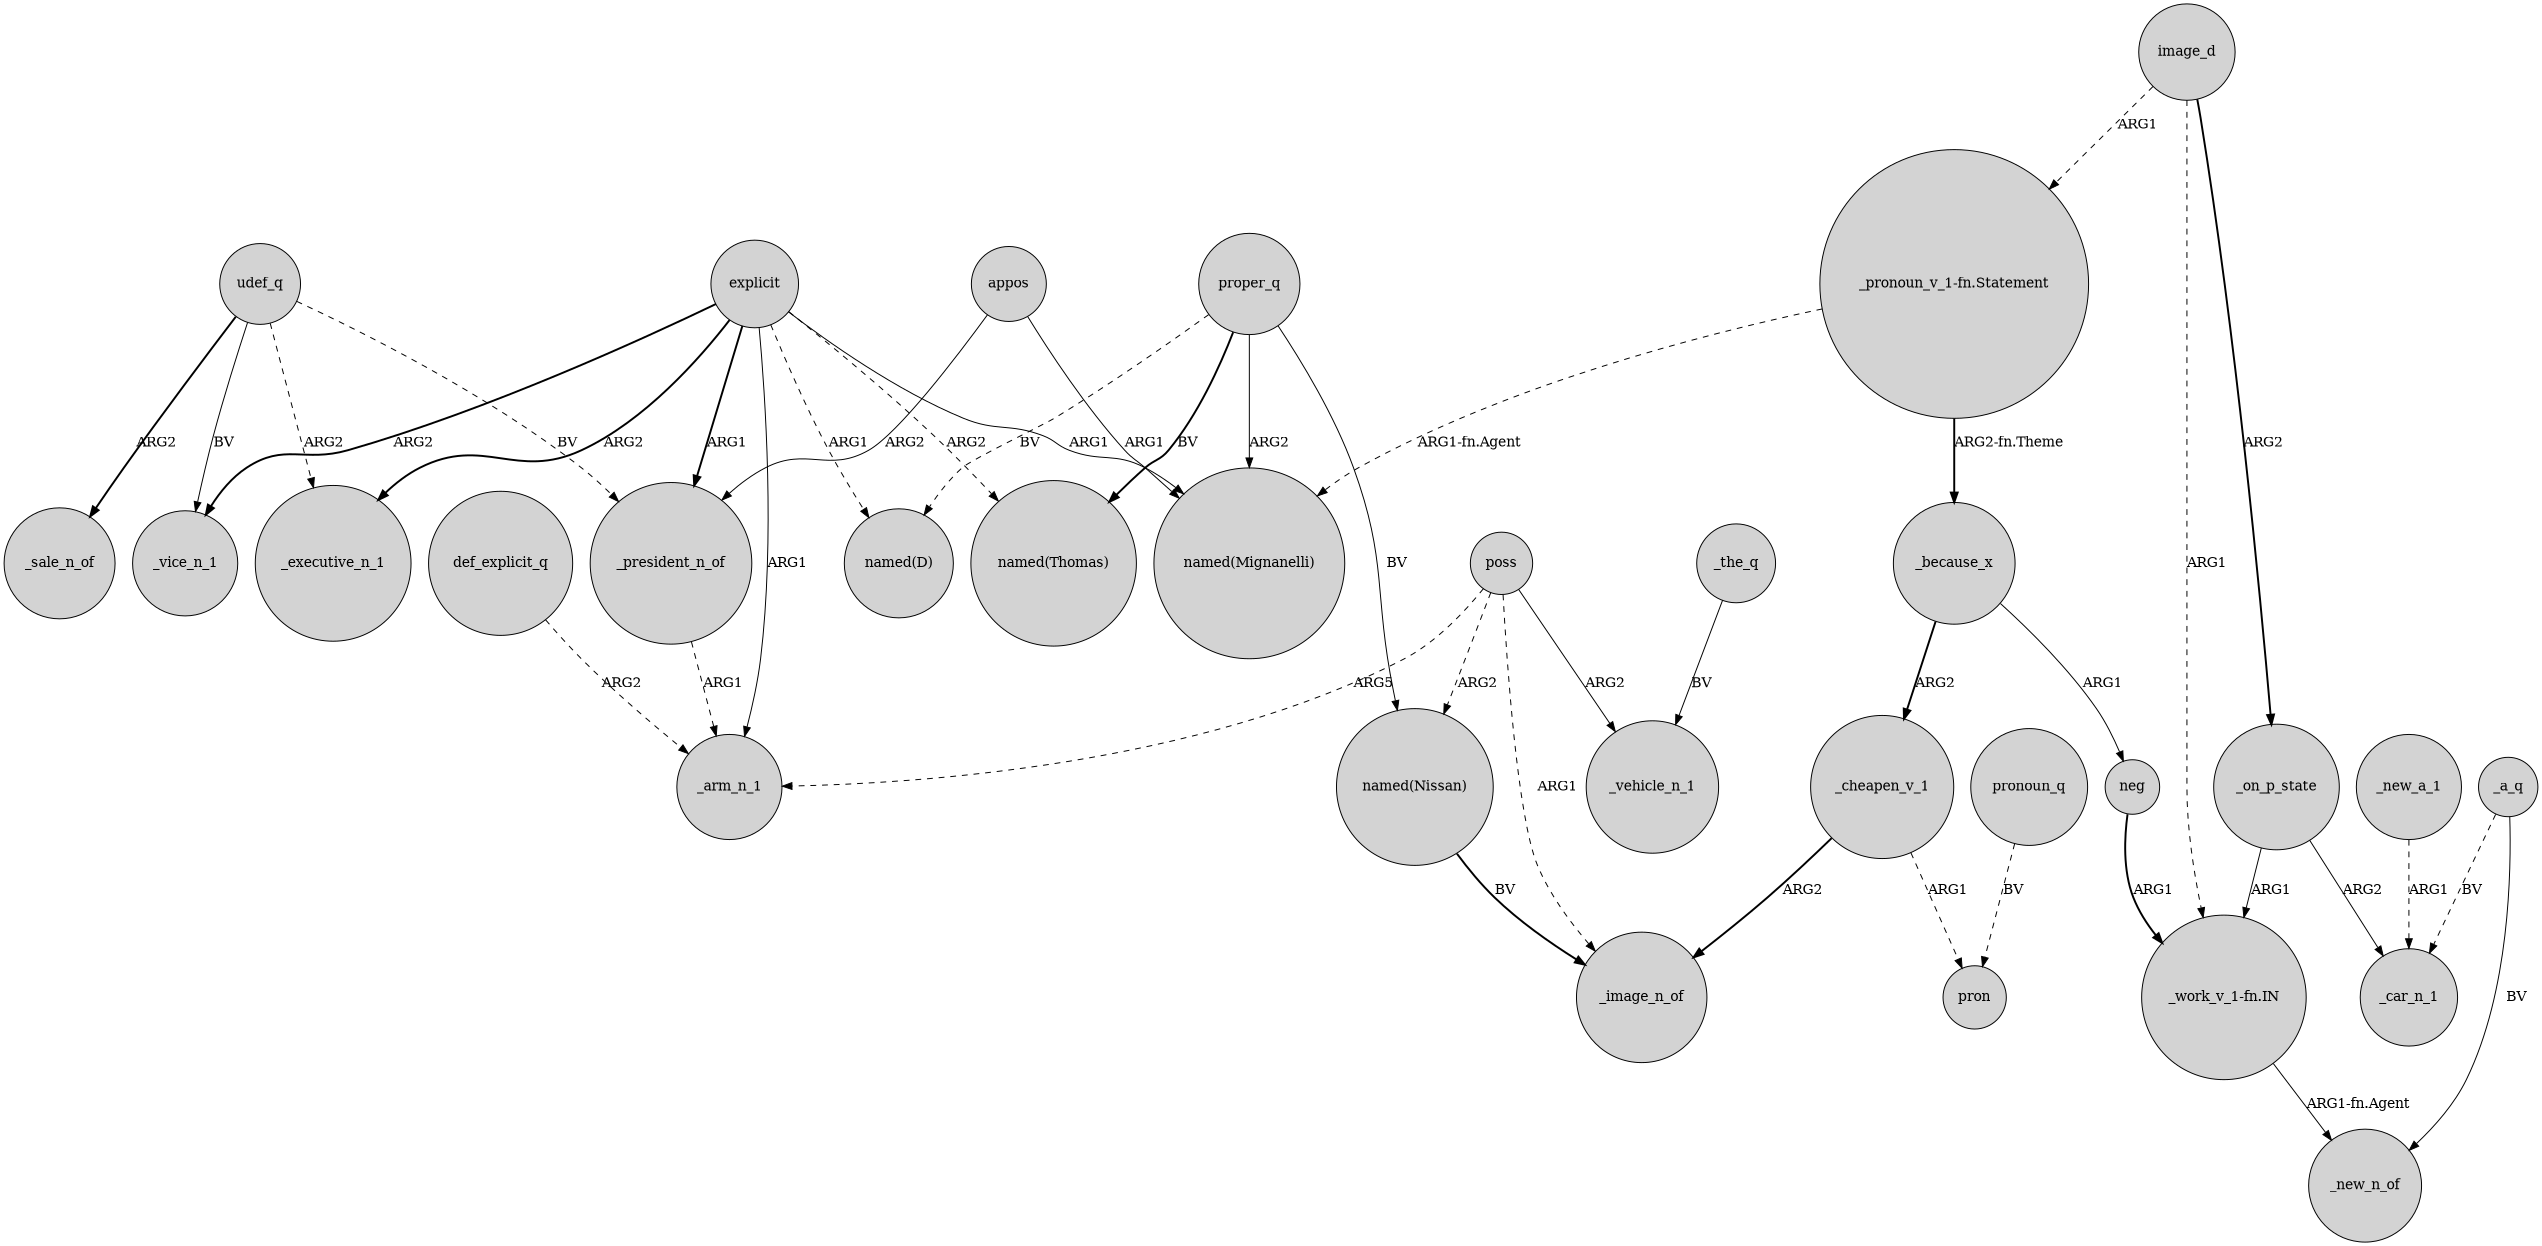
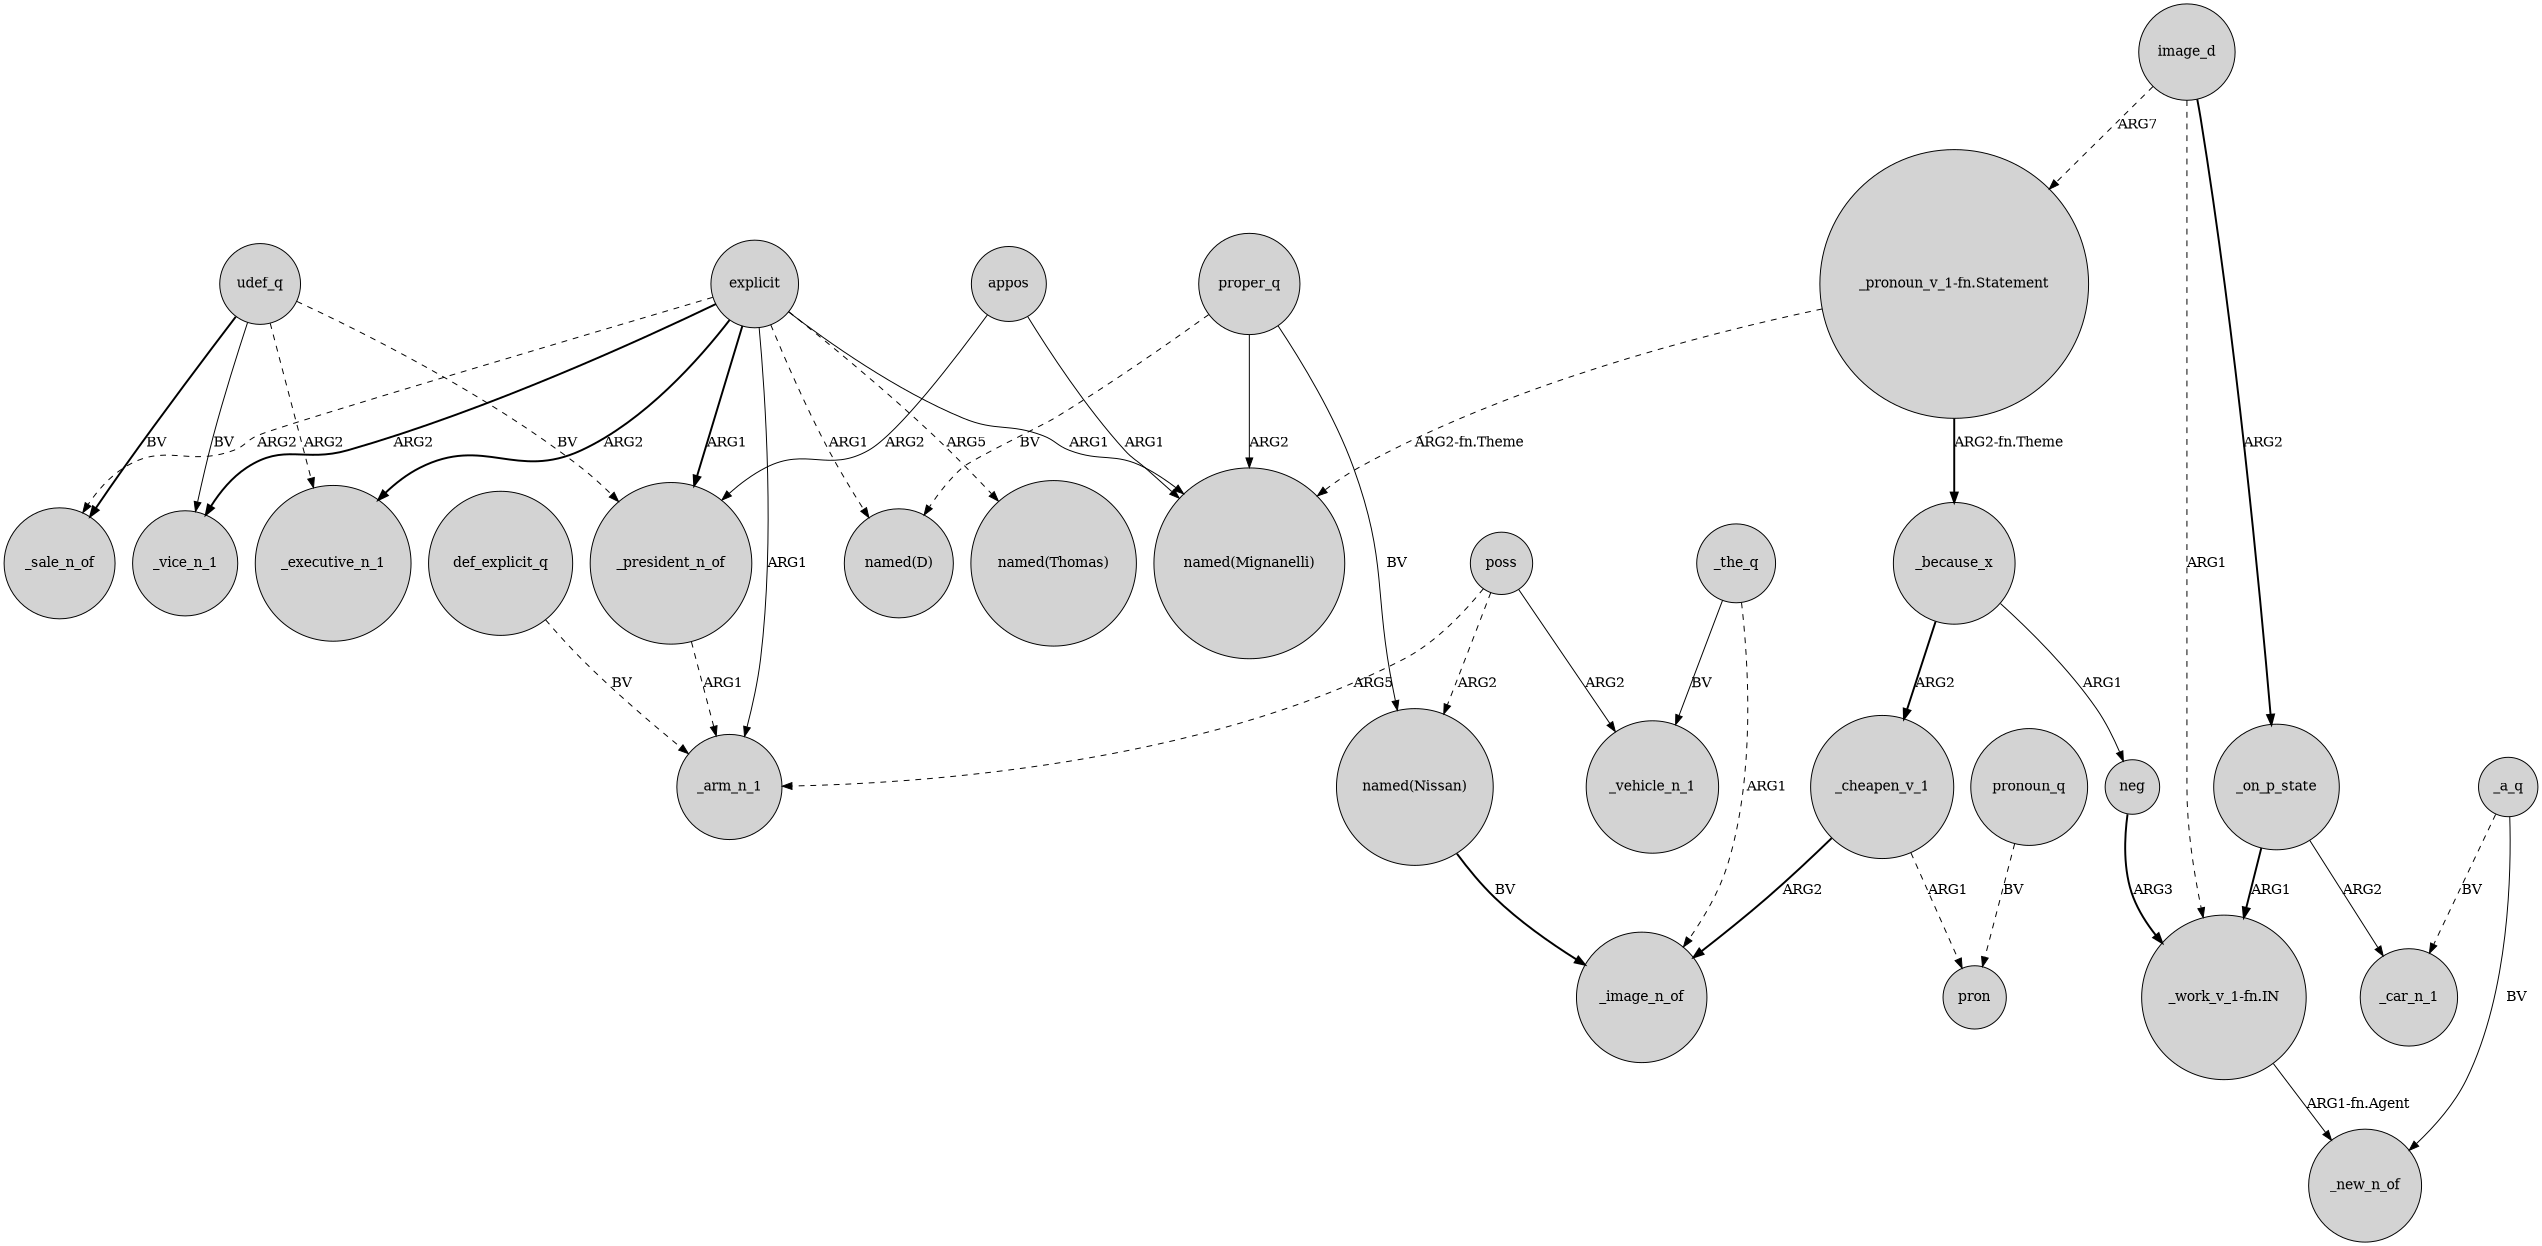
(2138, 125) -> (2138, 125)
none -> (392, 393)
(1188, 423) -> none
(156, 443) -> (156, 443)
(966, 443) -> (966, 443)
(1469, 443) -> (1469, 443)
(622, 684) -> (622, 684)
(1519, 778) -> (1744, 776)
(2409, 787) -> none
(2254, 878) -> (2254, 878)
(2153, 890) -> (2153, 890)
